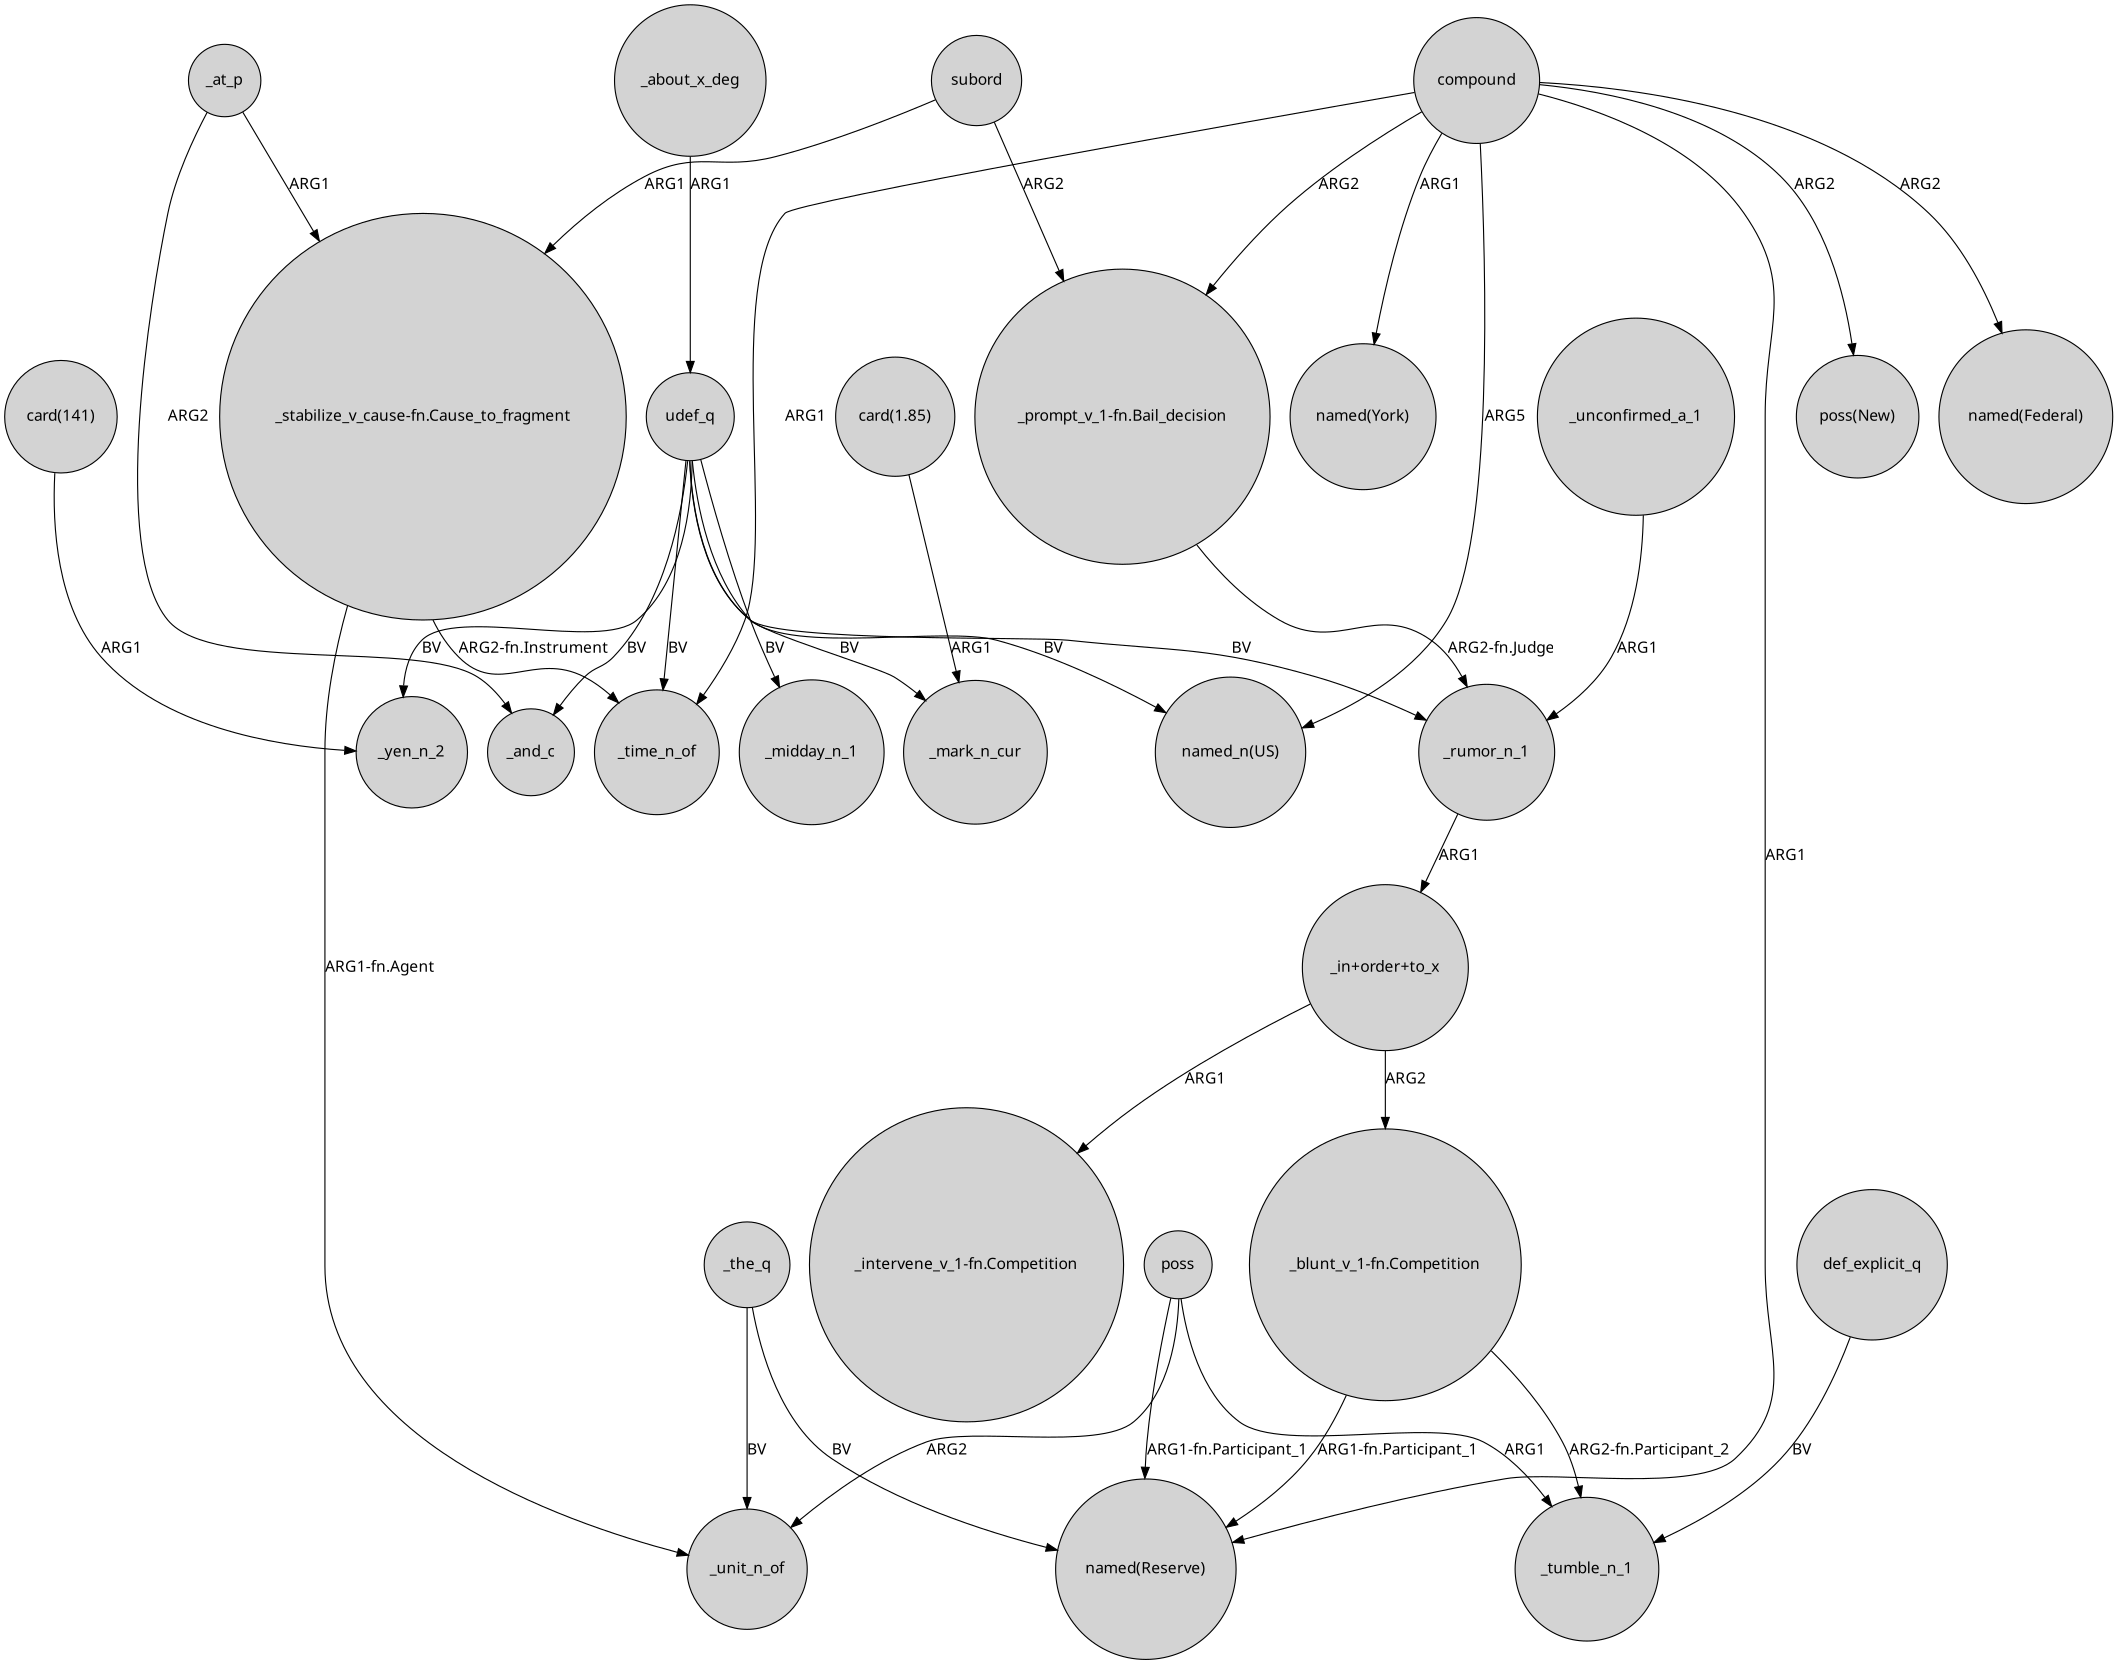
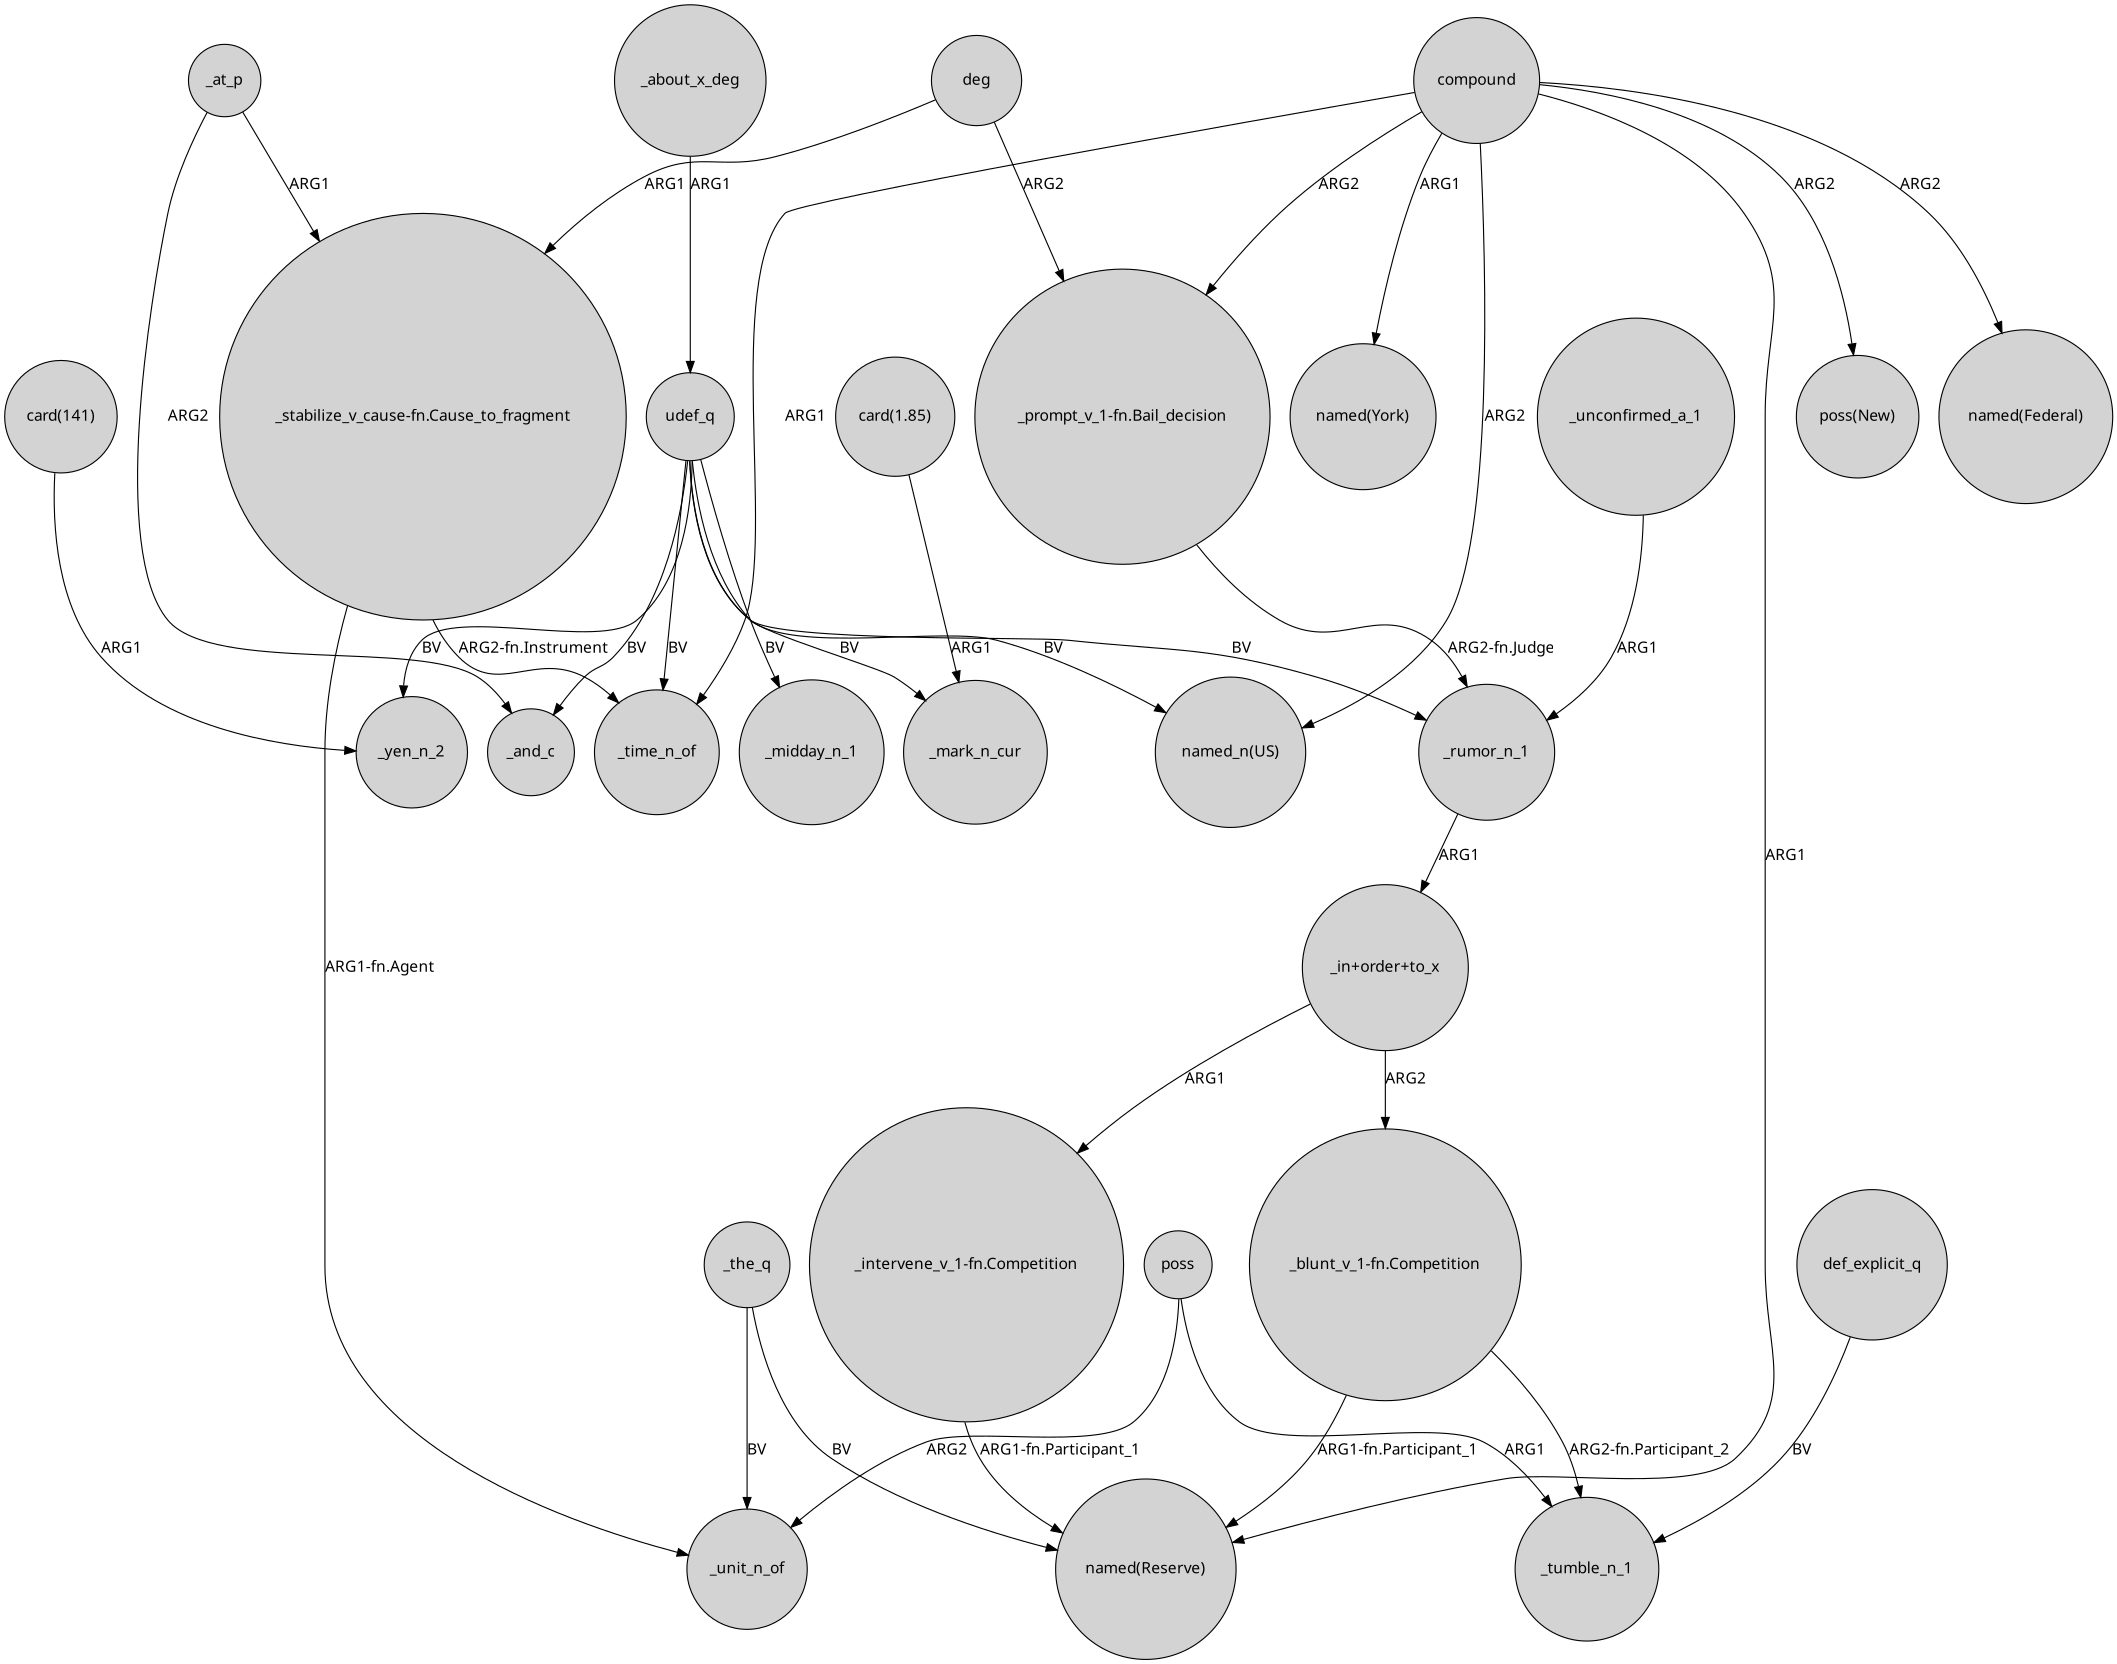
(977, 81) -> (977, 81)
(1505, 417) -> (1505, 417)
(1155, 1378) -> (998, 1483)
